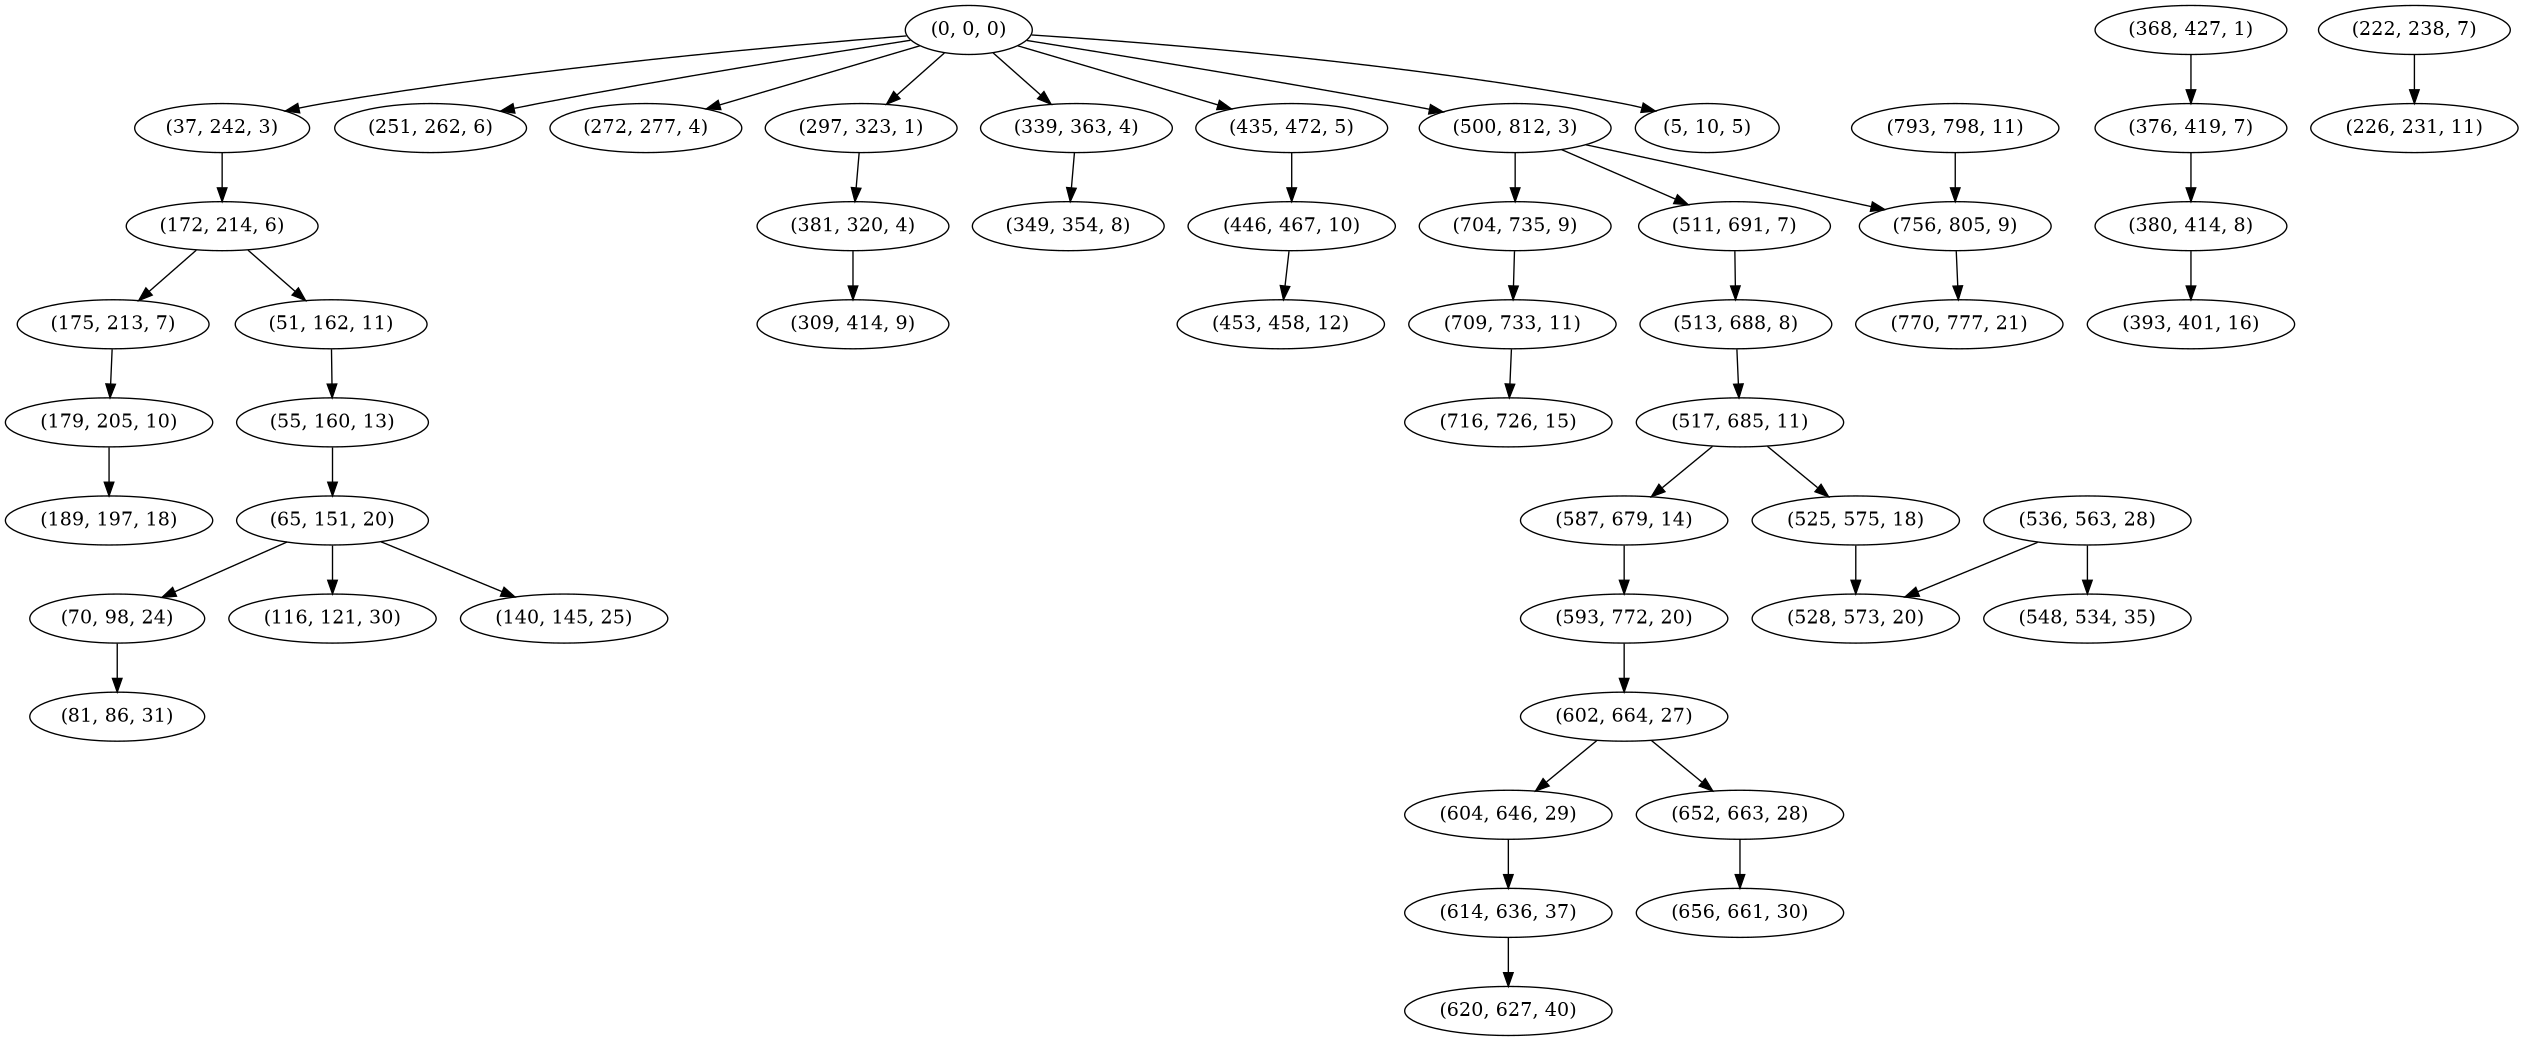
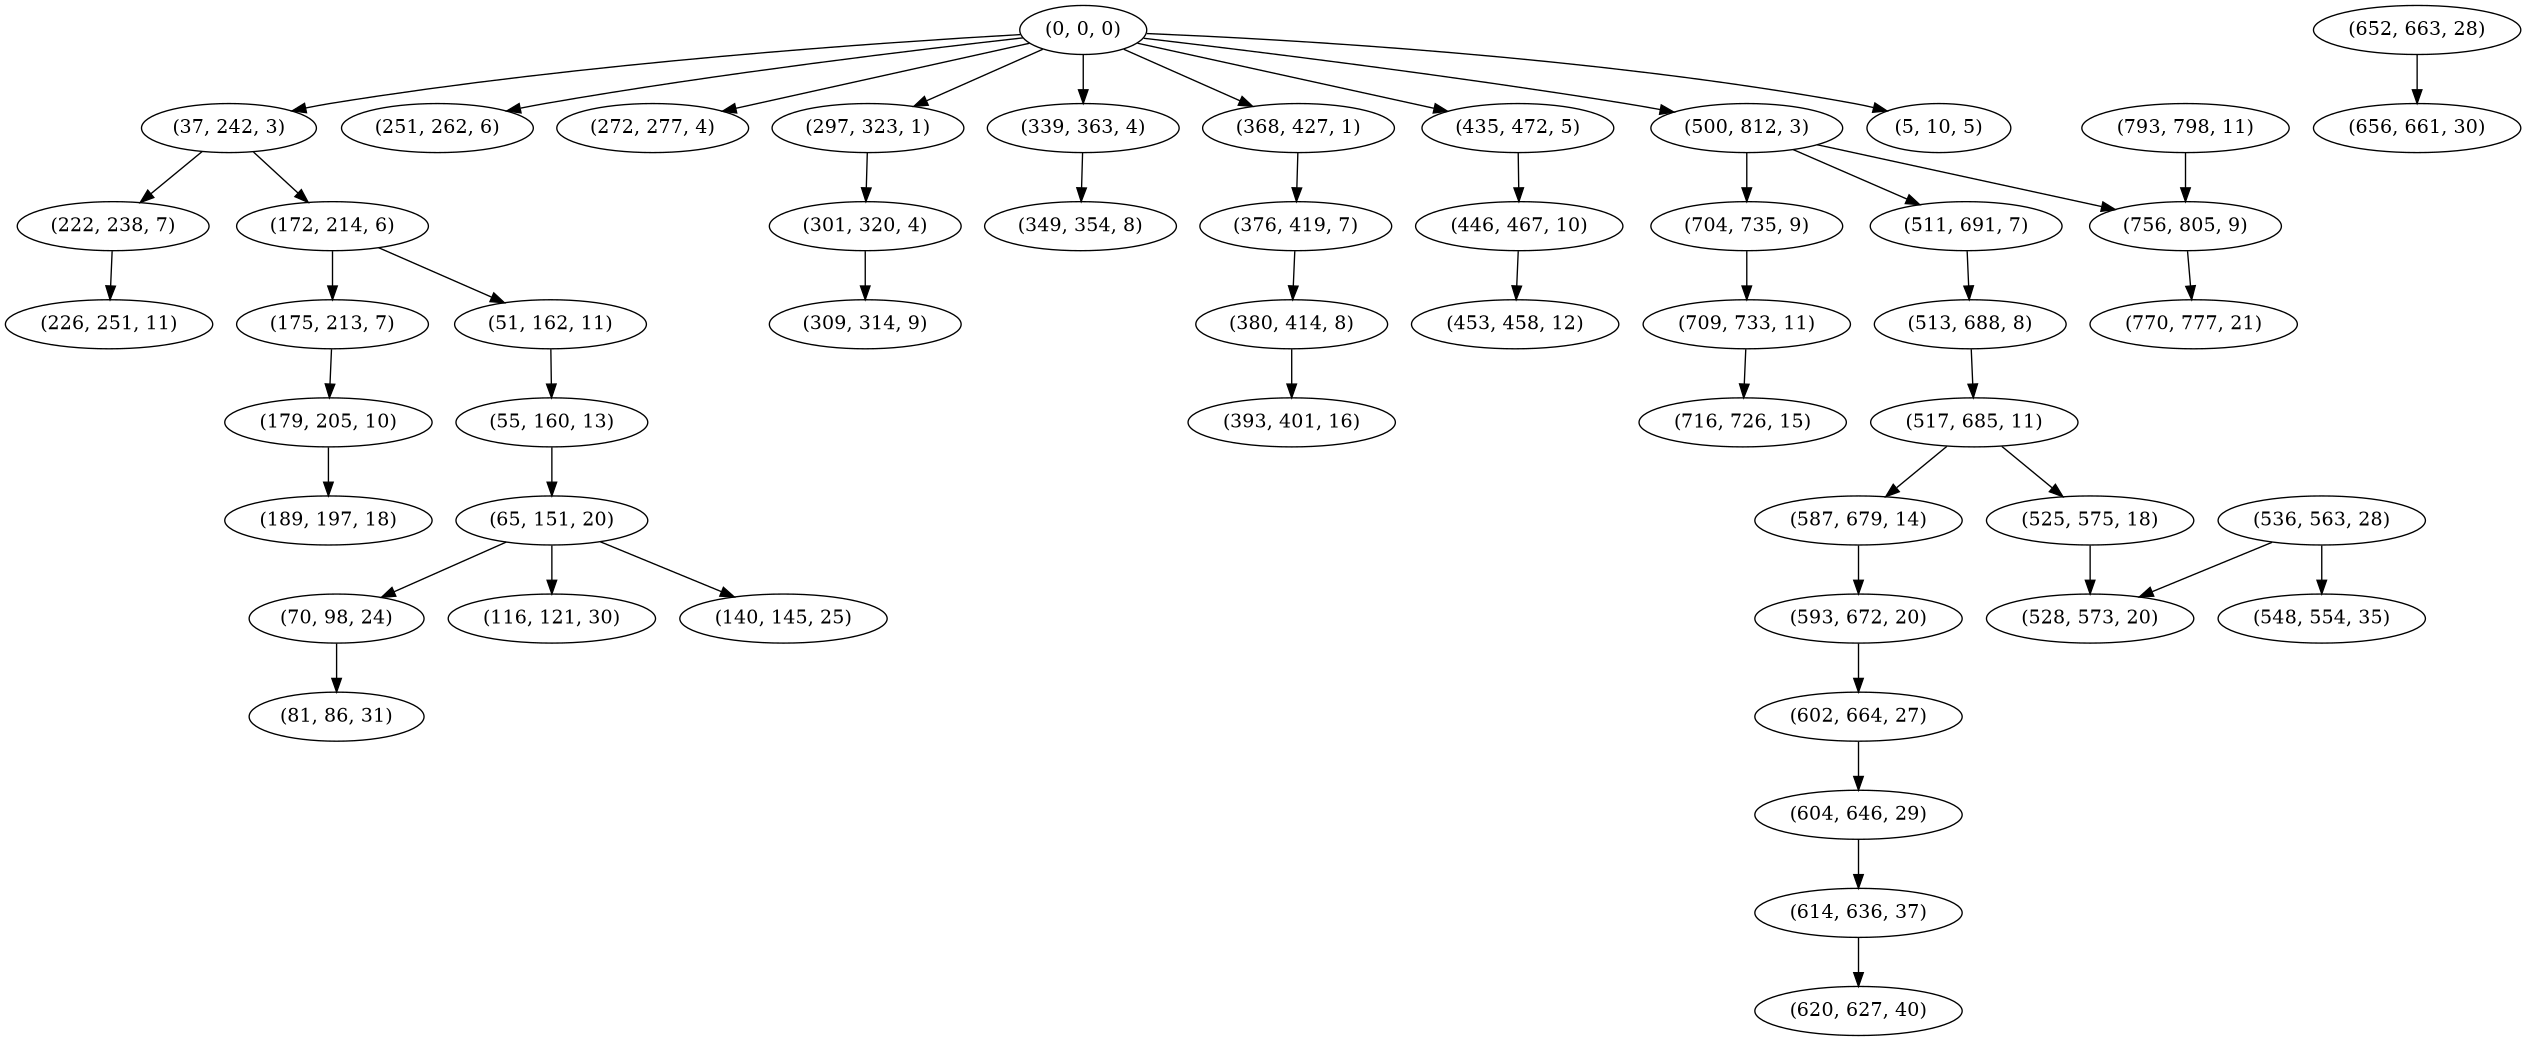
none -> (1182, 75)
(2414, 128) -> (109, 324)
none -> (176, 173)
(853, 226) -> (865, 226)
(853, 324) -> (865, 324)
(1624, 619) -> (1858, 619)
(2087, 619) -> (2322, 619)
(1677, 761) -> none
